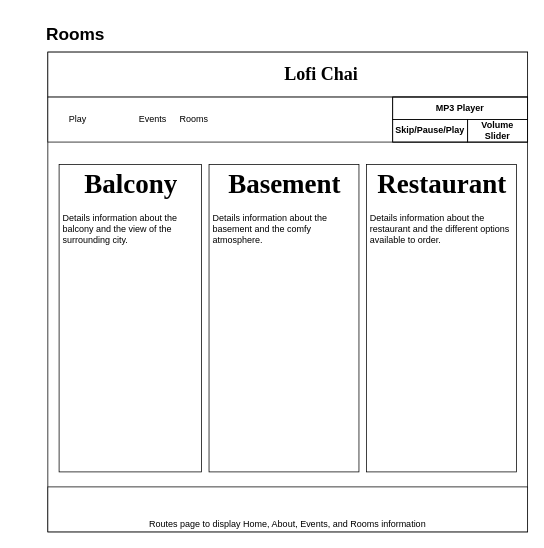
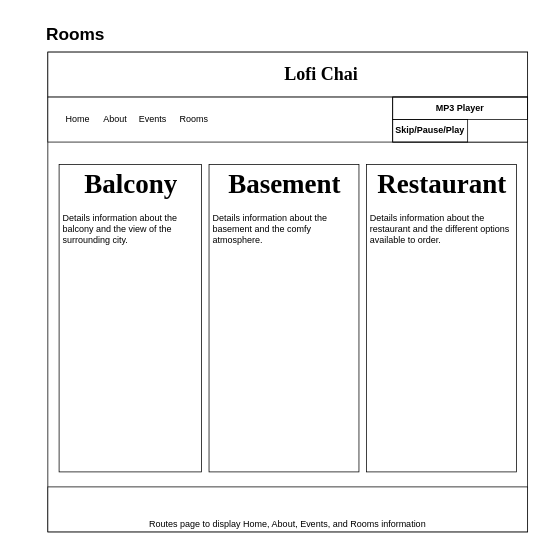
(78, 120) -> (78, 120)
none -> (115, 120)
(498, 131) -> none
